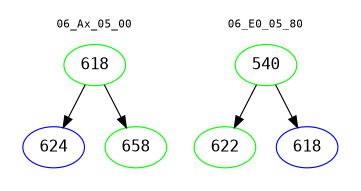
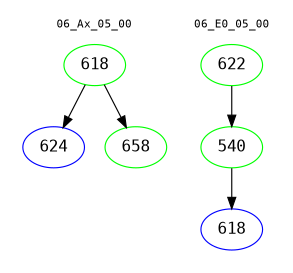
(266, 25) -> (232, 25)
(248, 101) -> (232, 101)
